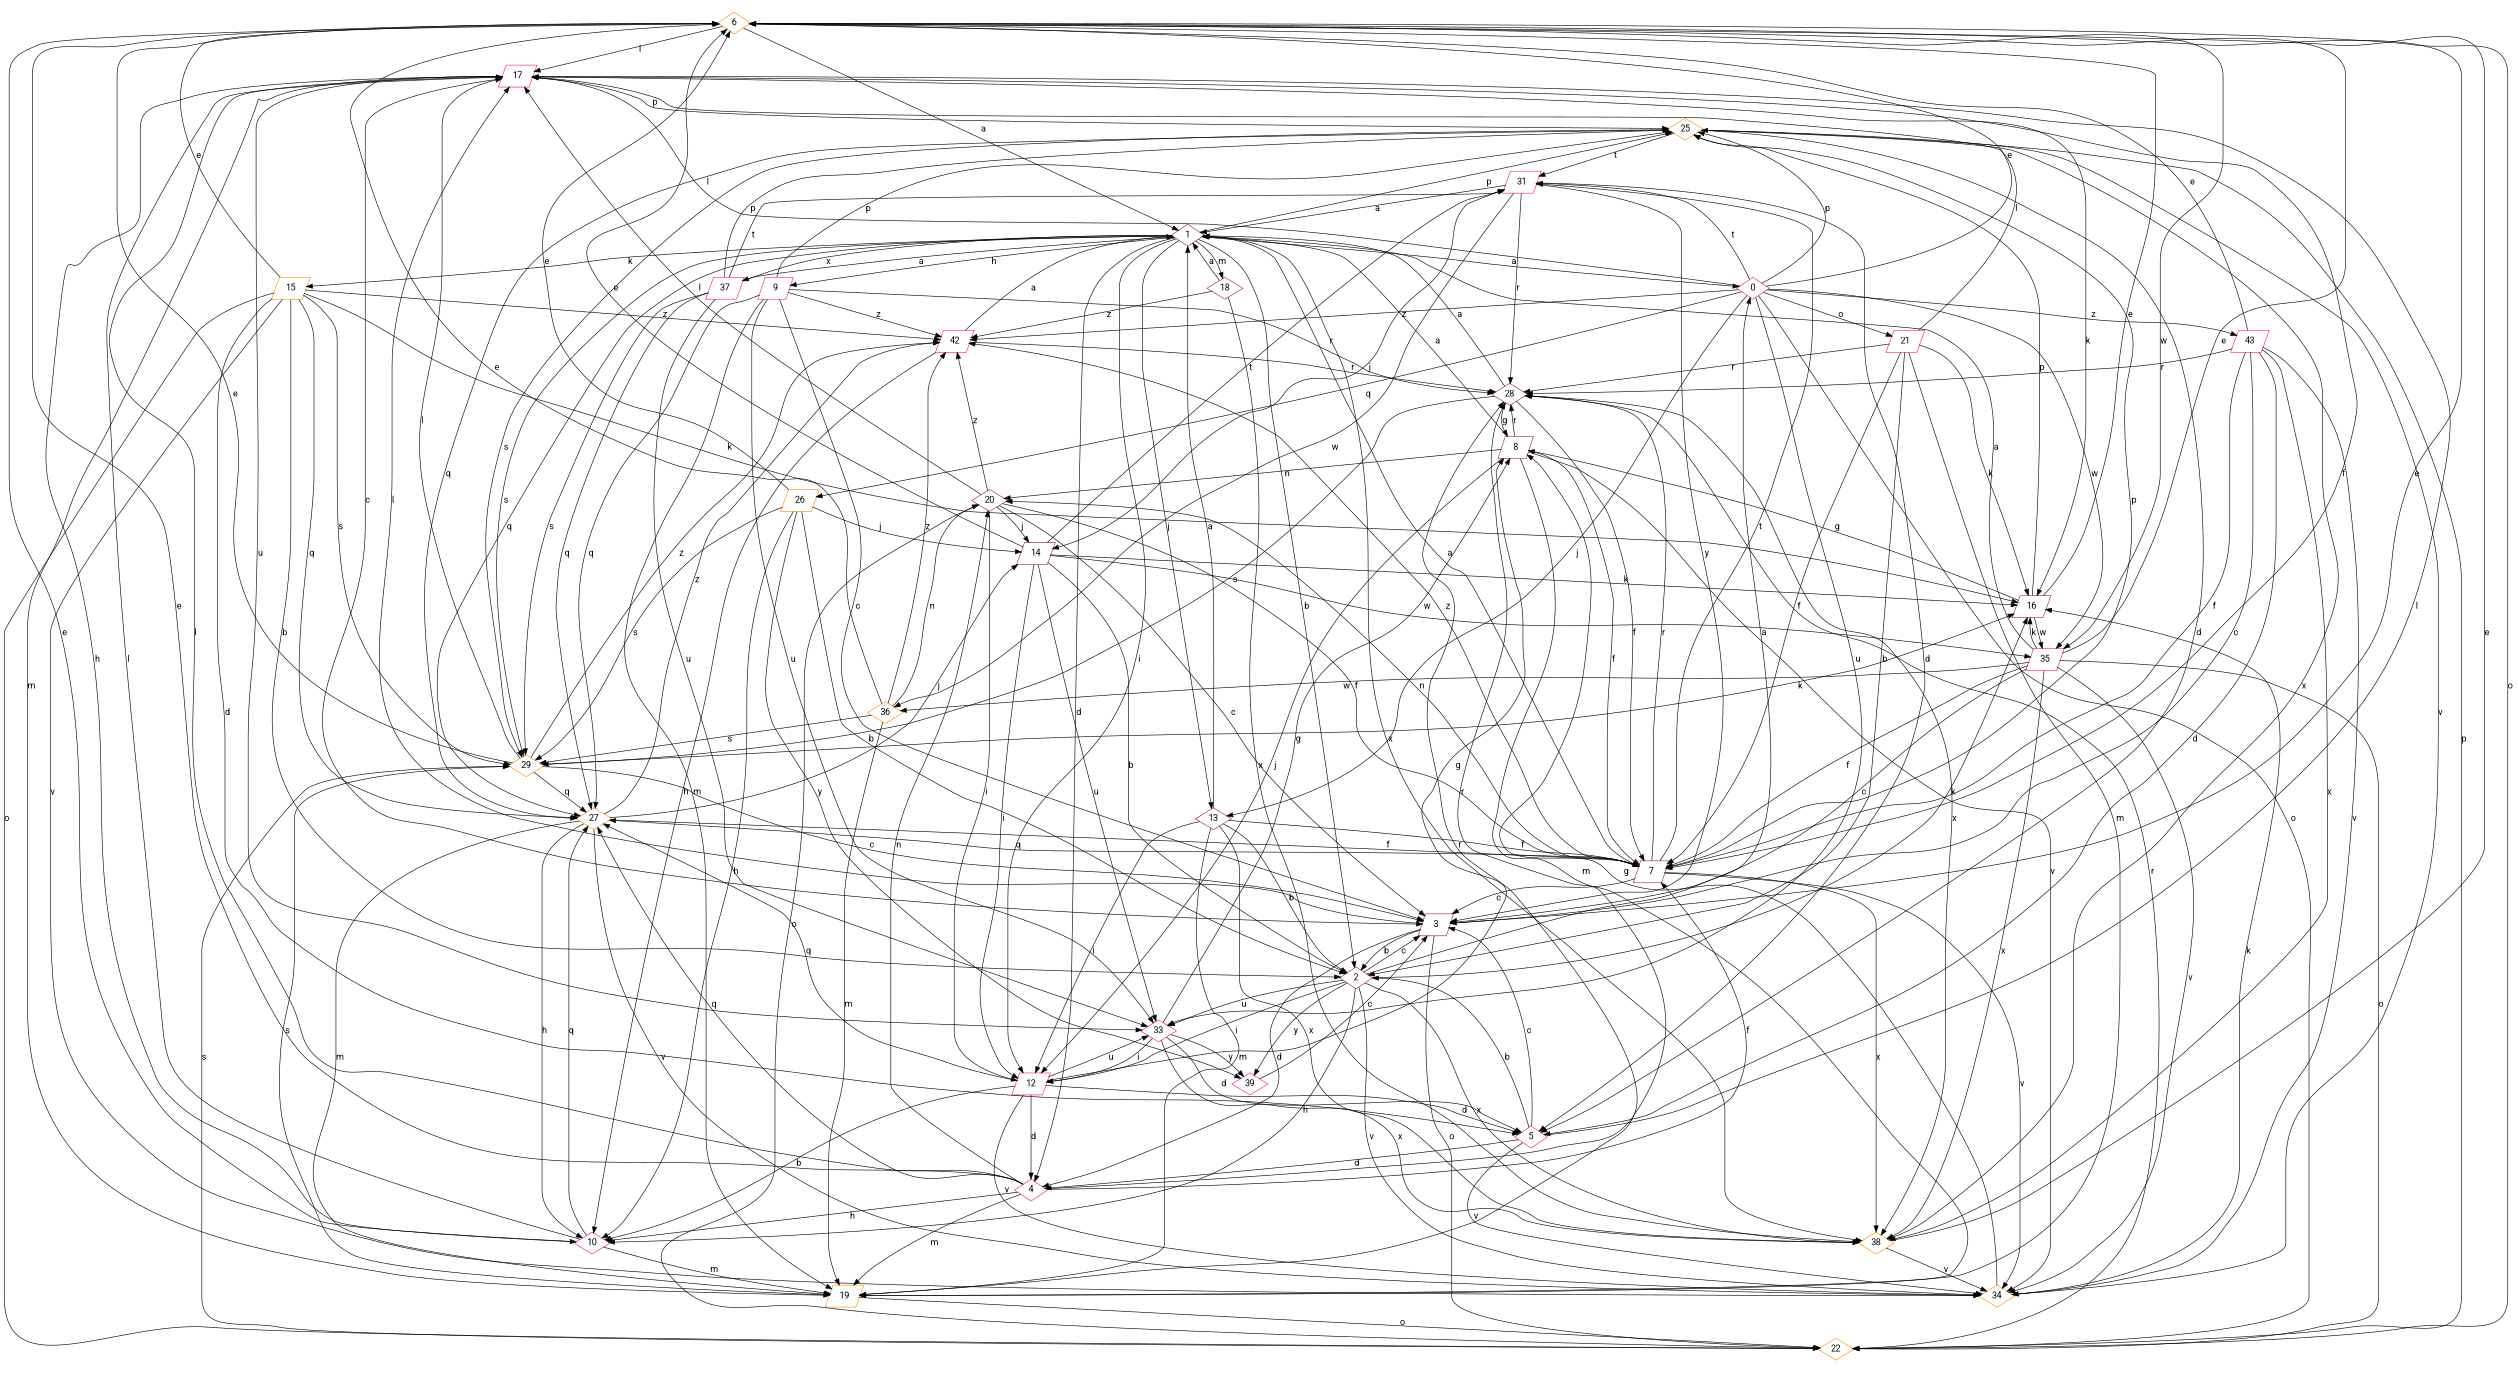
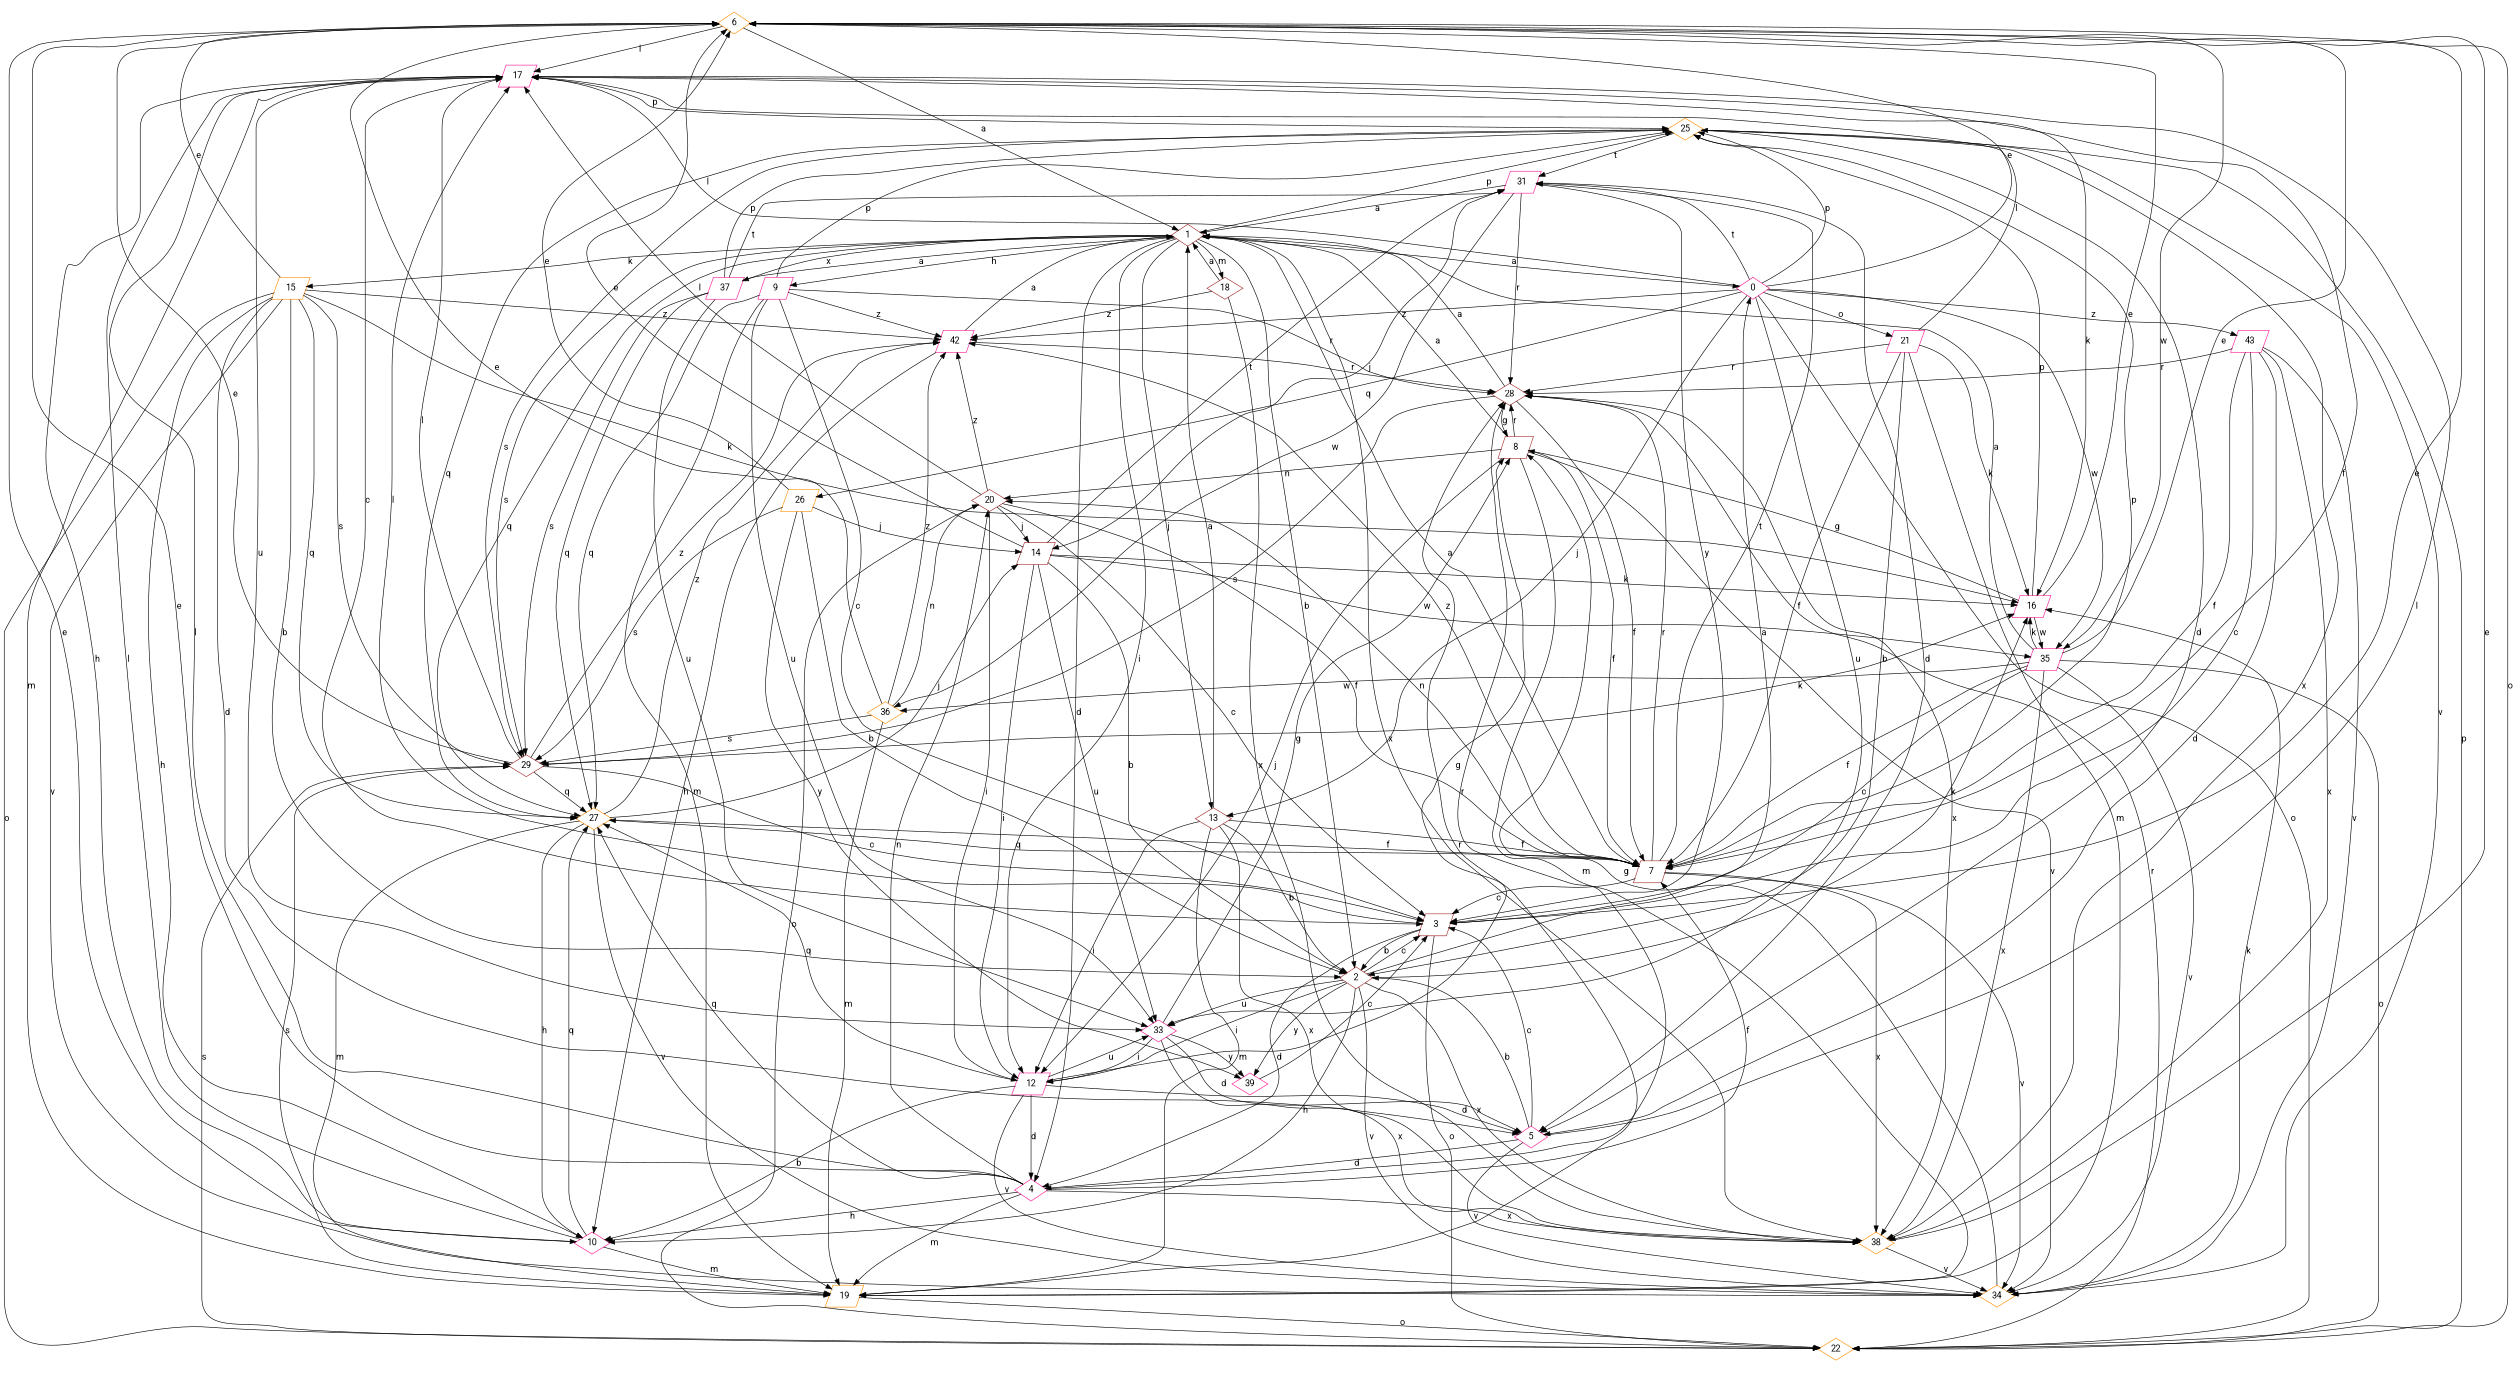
(1563, 51) -> none
(2032, 607) -> (2032, 607)
(526, 766) -> (526, 766)
(724, 901) -> (169, 874)
none -> (1411, 1204)
